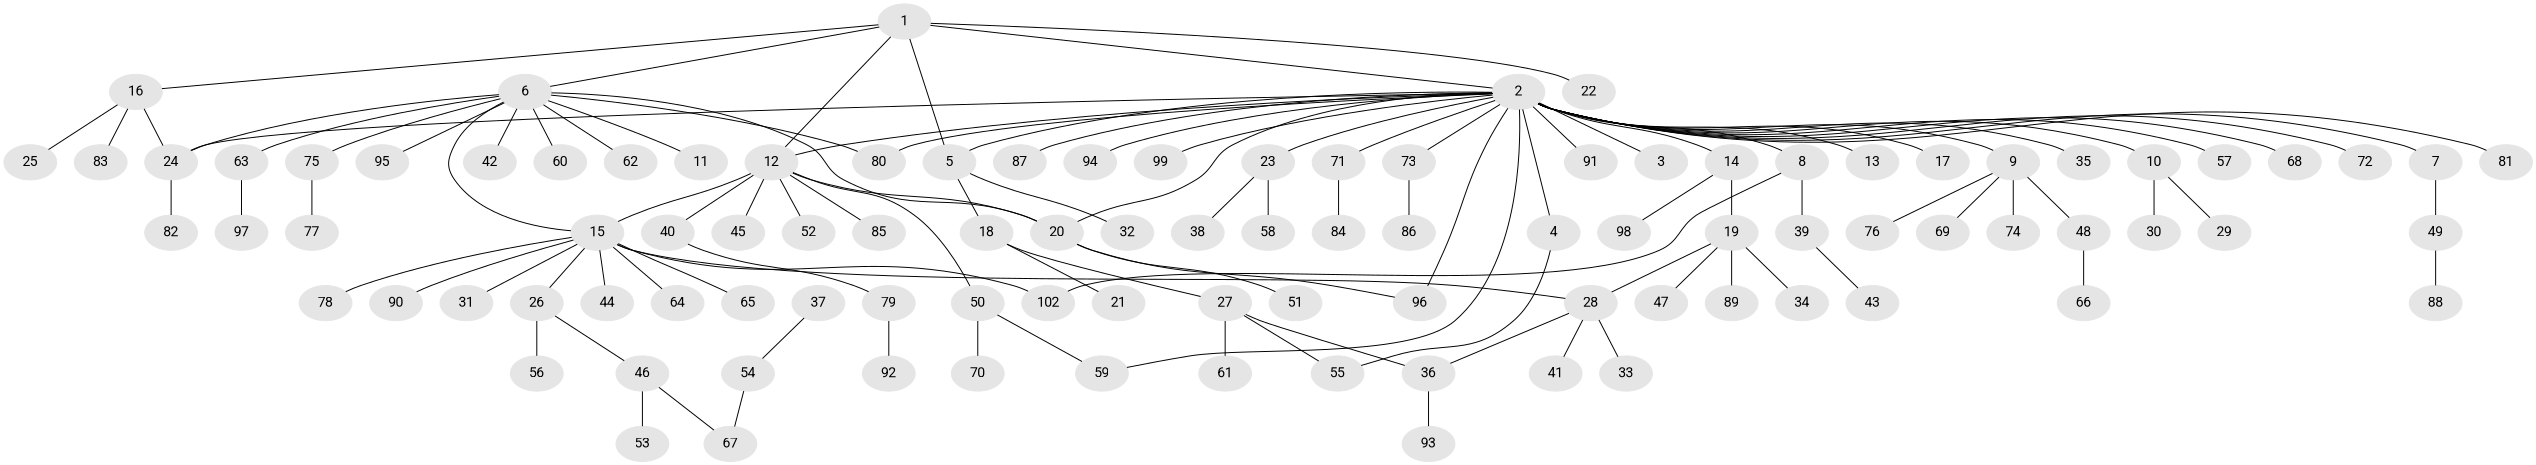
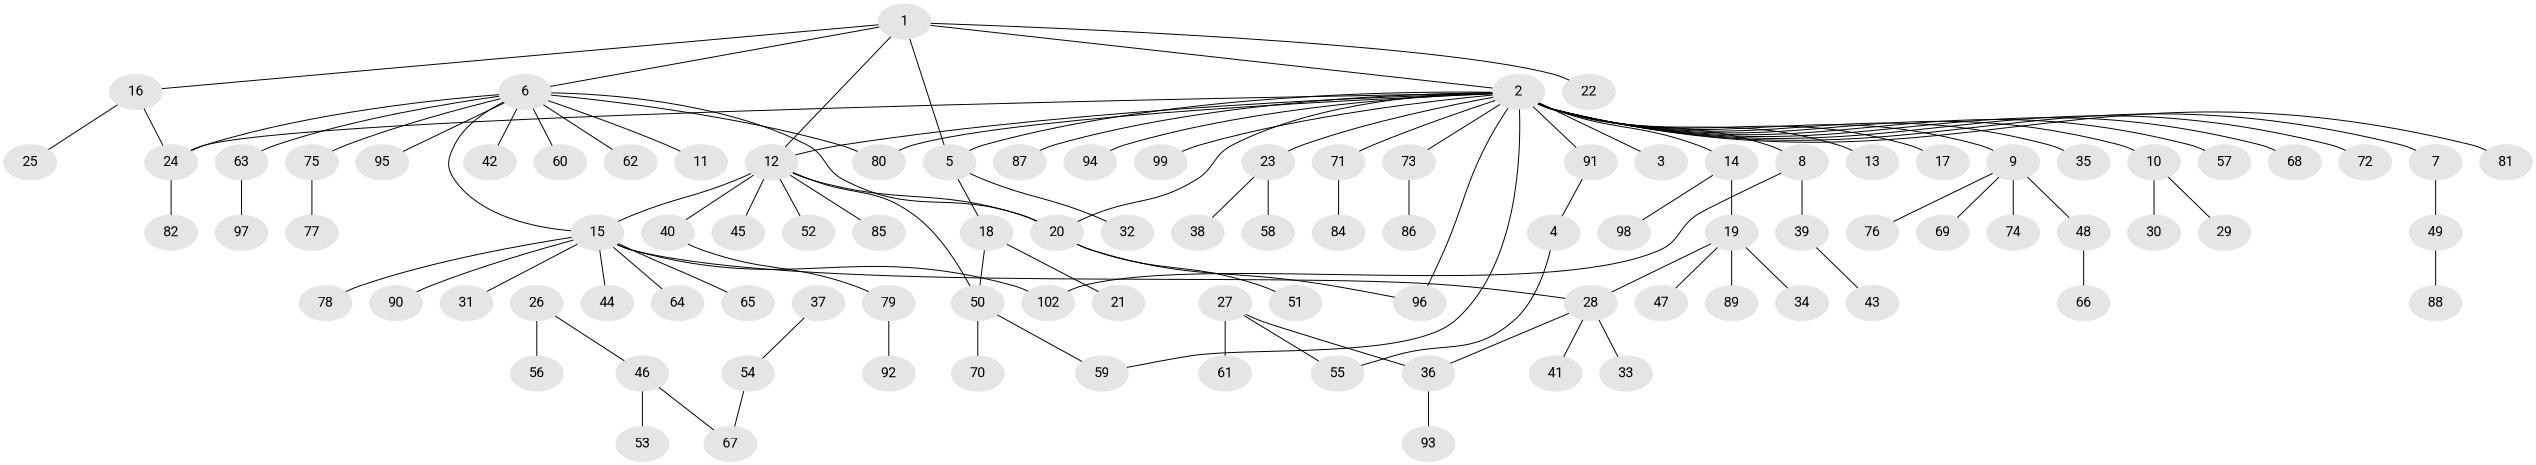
(101, 162) -> none
(1536, 162) -> (1572, 198)
(567, 268) -> none
(1103, 273) -> (982, 268)
